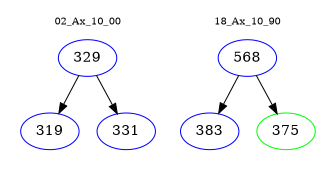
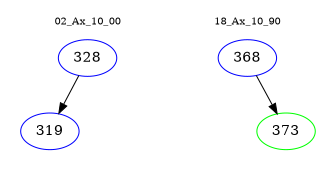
(88, 58) -> (88, 58)
(247, 58) -> (247, 58)
(126, 131) -> none
(210, 131) -> none
(286, 131) -> (286, 131)
